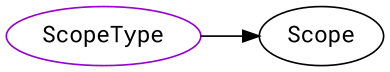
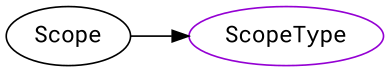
(222, 36) -> (151, 36)
